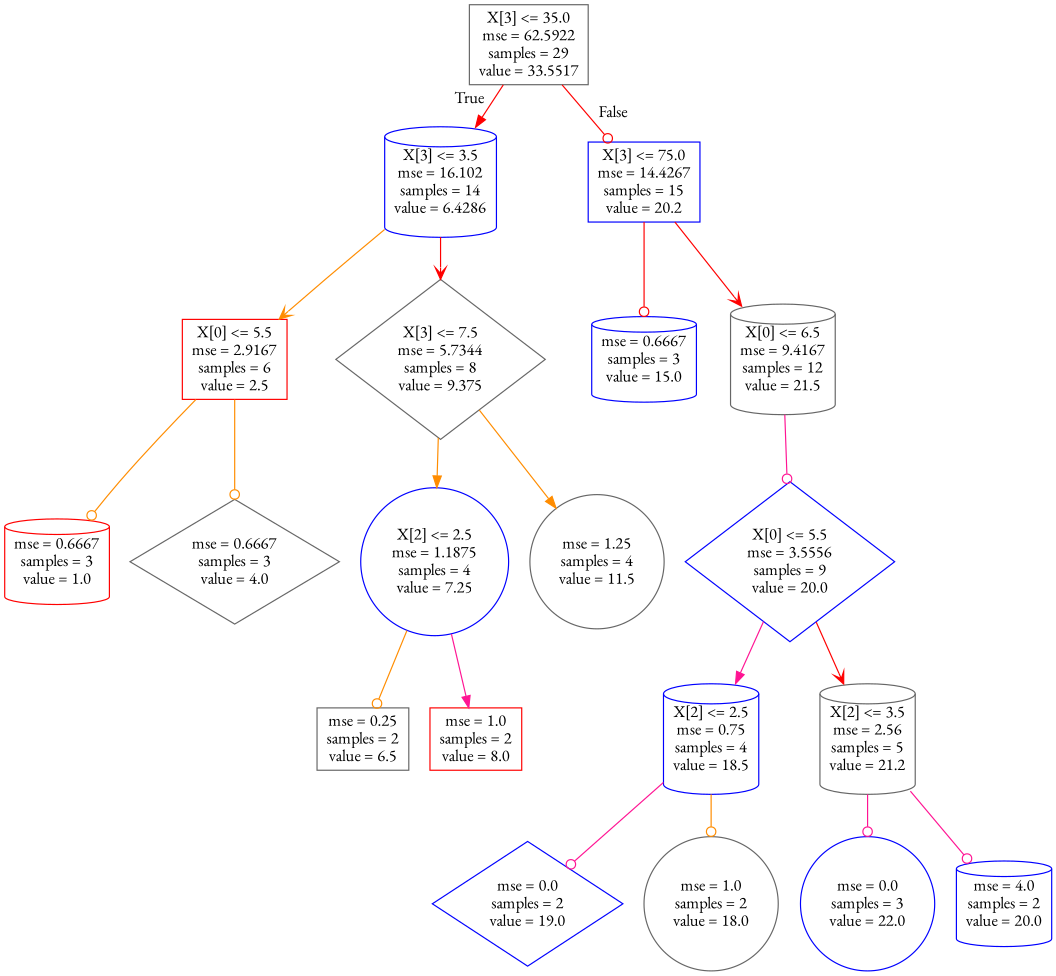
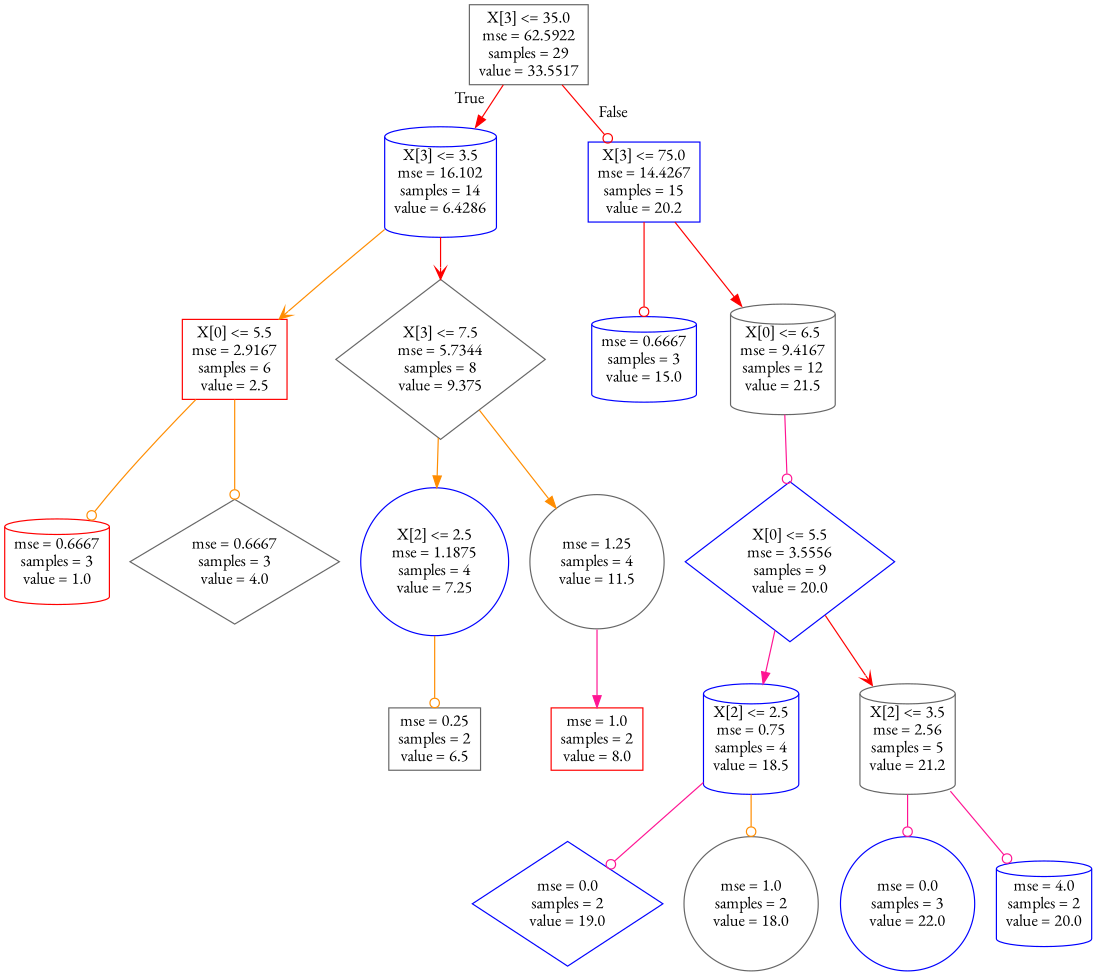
(705, 259) -> (705, 259)
(459, 665) -> (597, 662)
